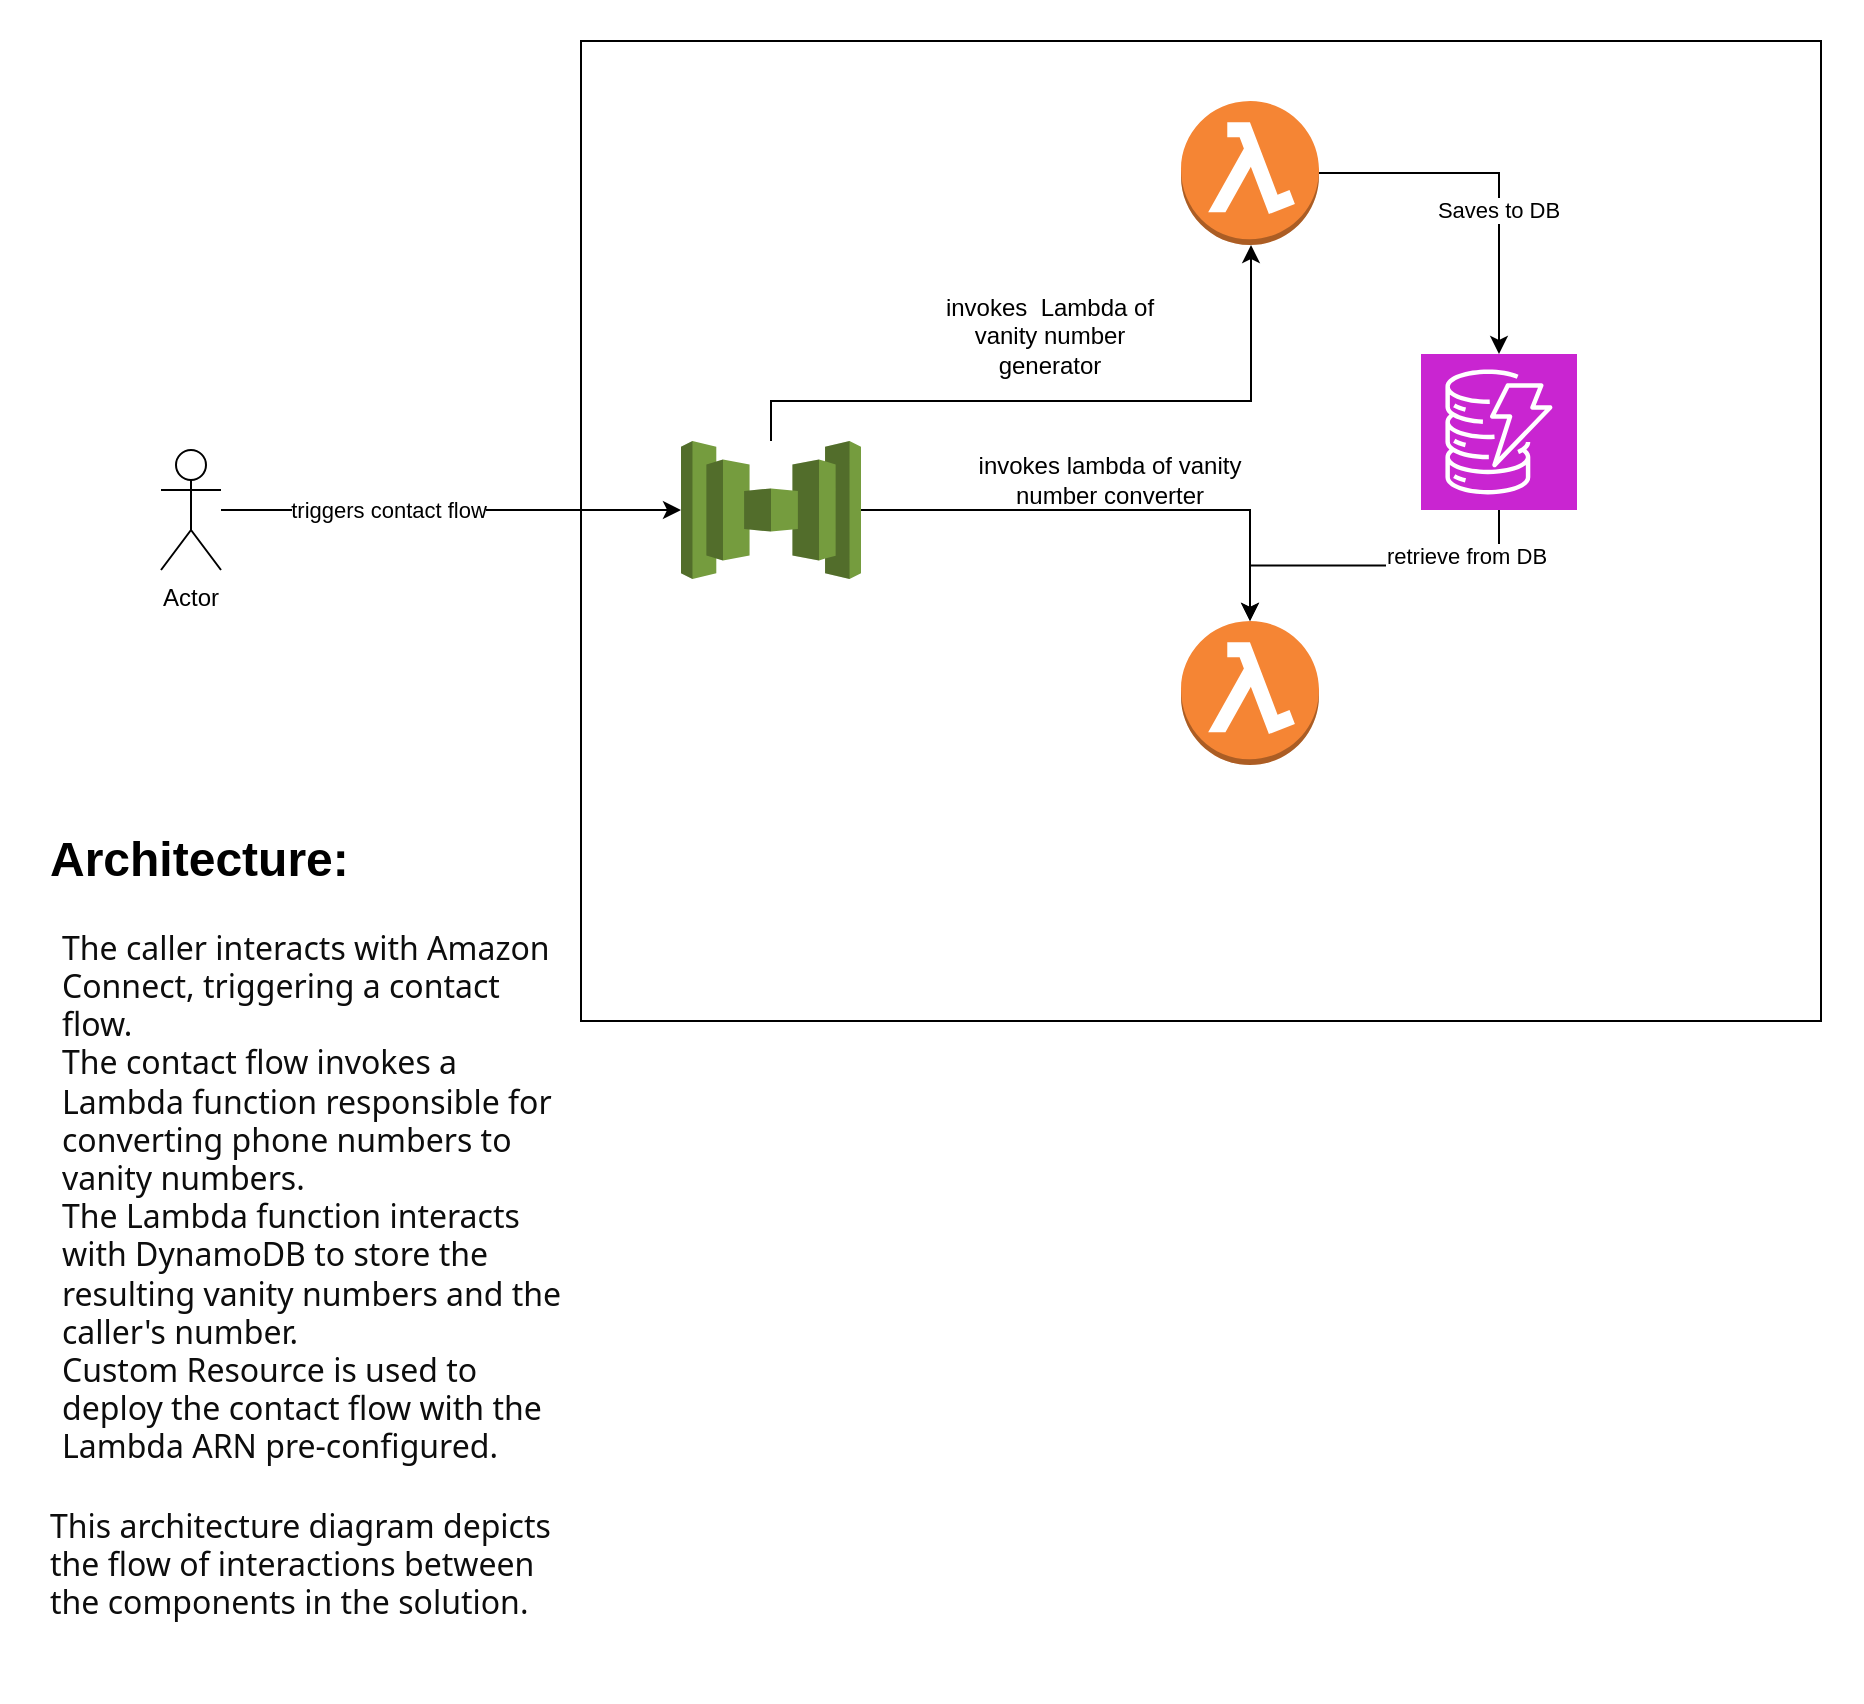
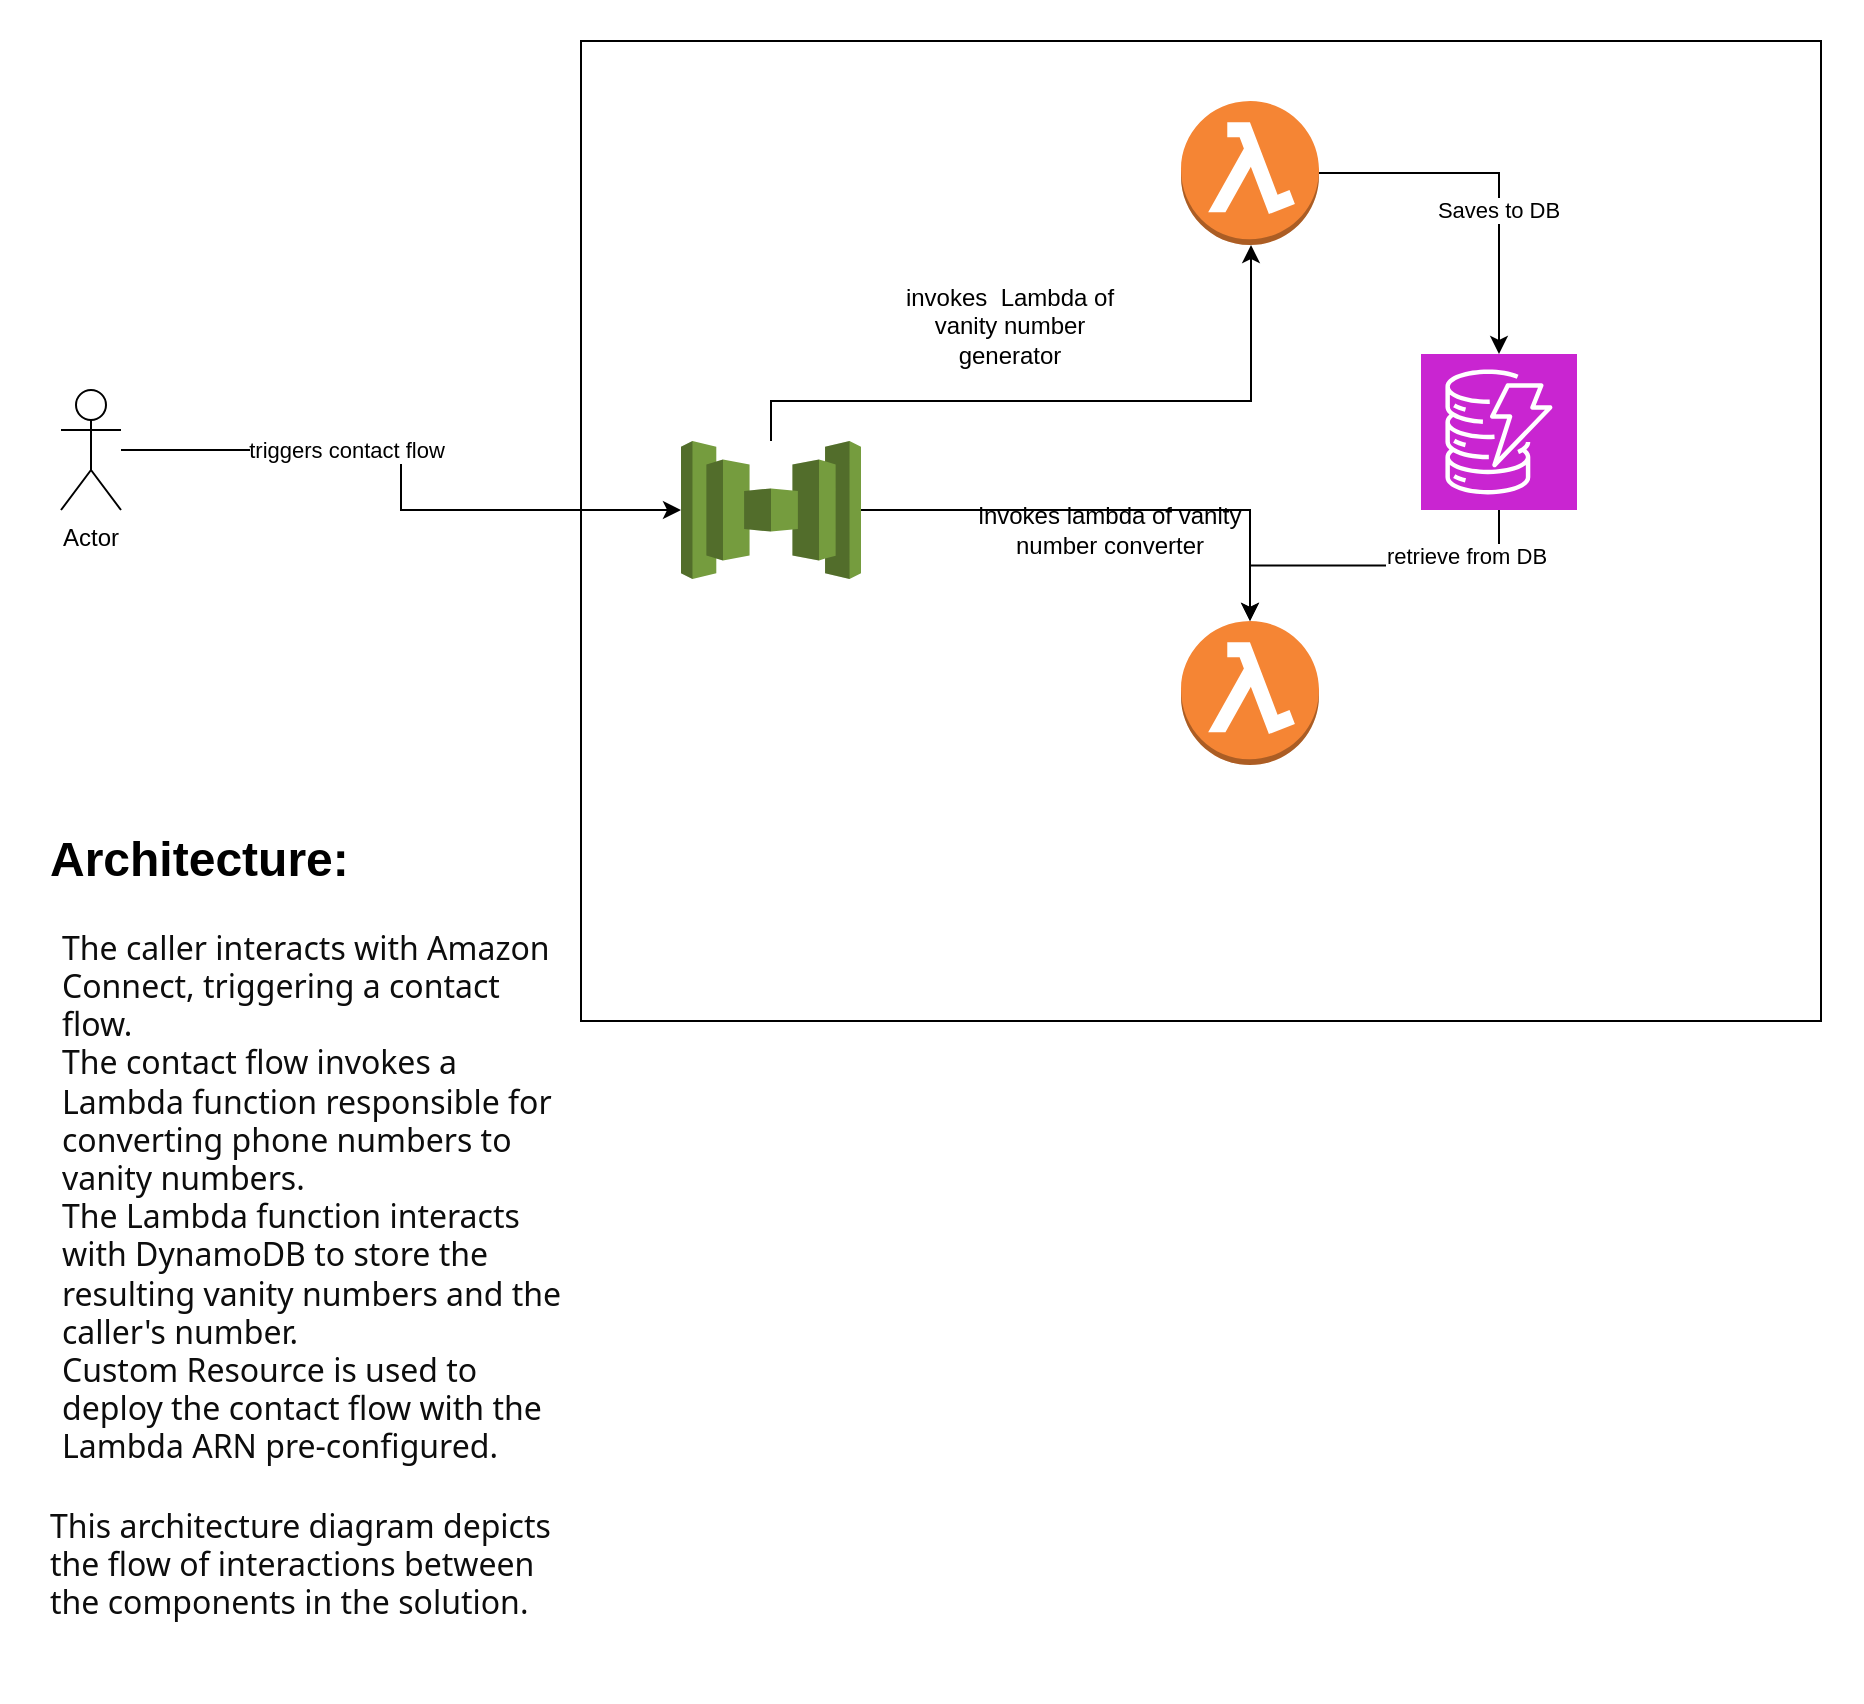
(1051, 351) -> (1011, 341)
(1111, 480) -> (1111, 530)
(191, 510) -> (91, 450)
